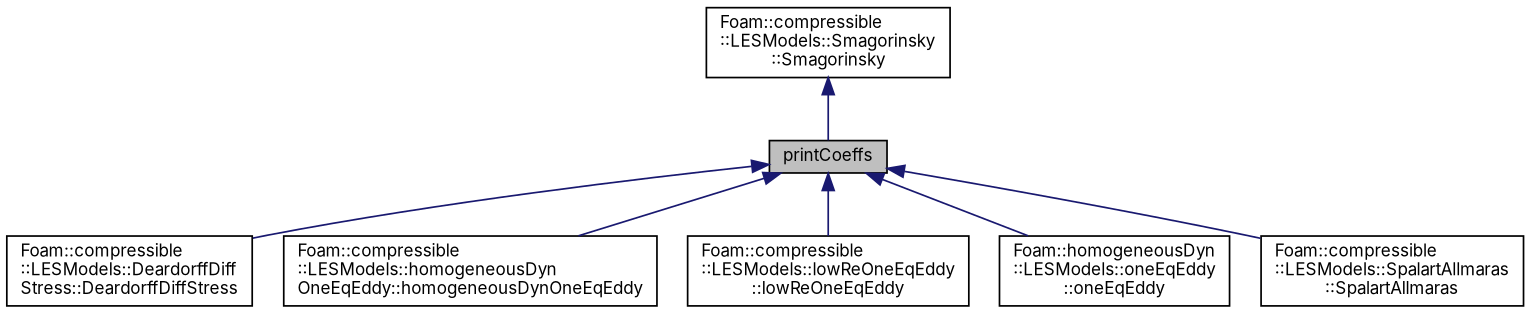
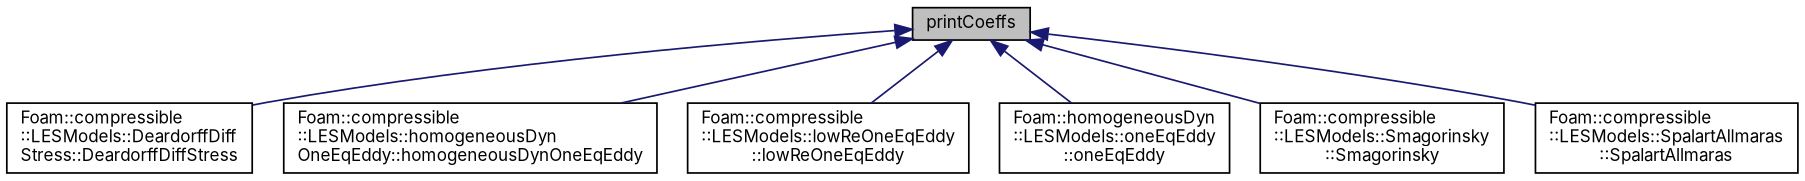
(828, 118) -> (1152, 74)
